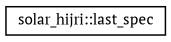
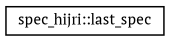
(86, 21) -> (85, 21)
